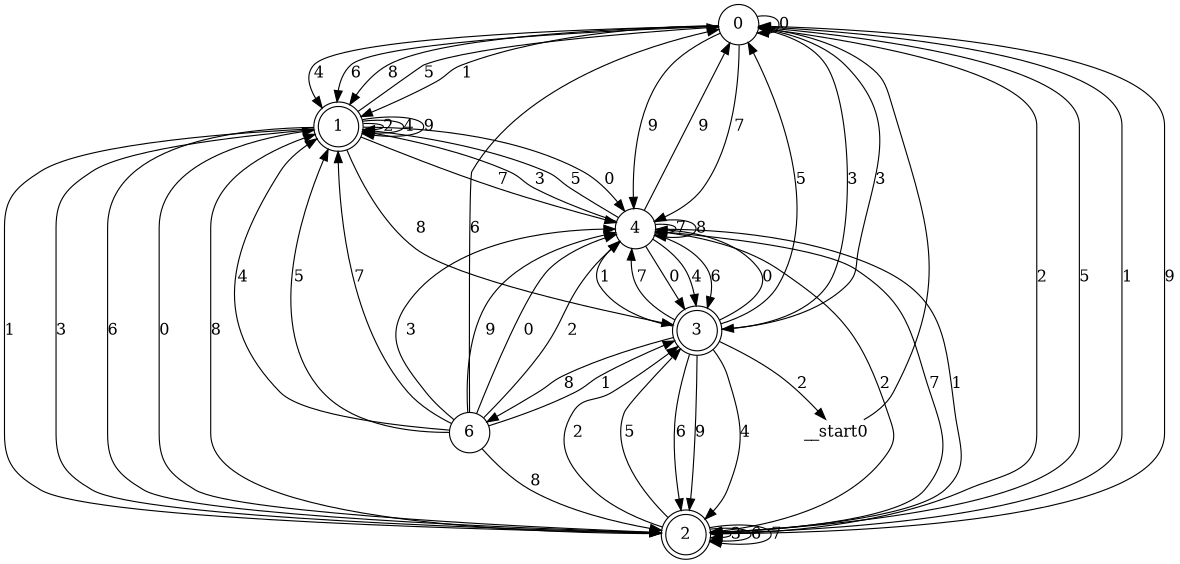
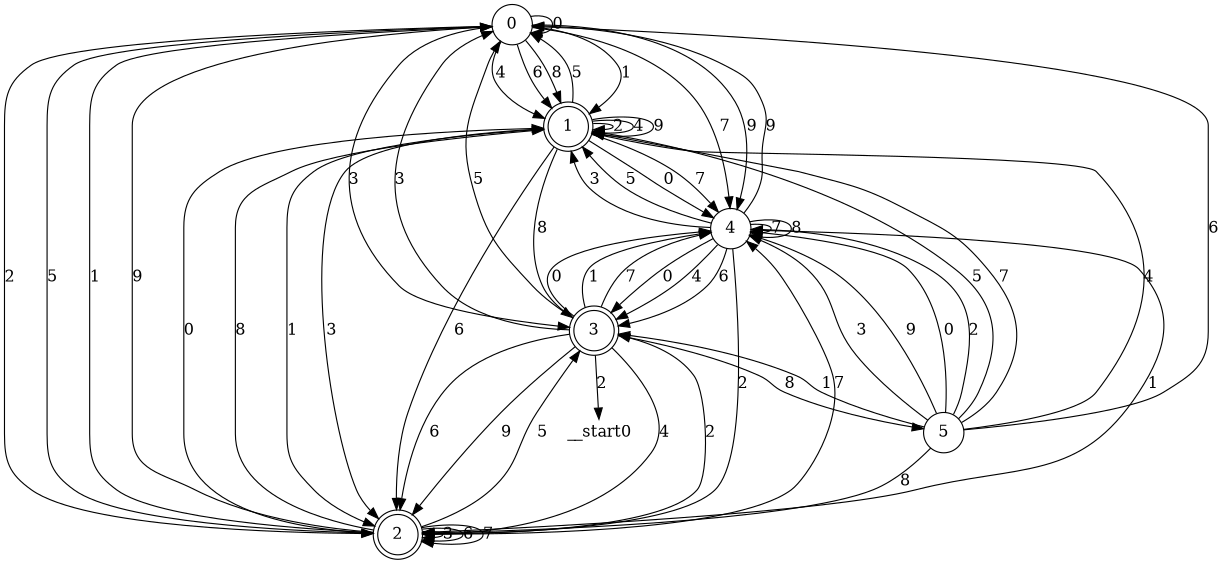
(918, 194) -> none
(470, 433) -> (944, 433)
